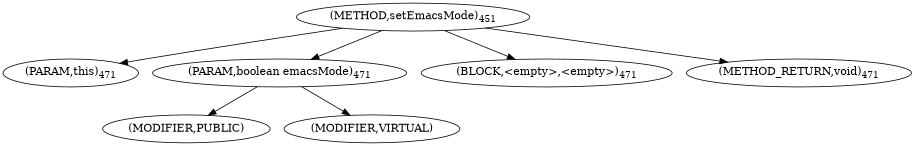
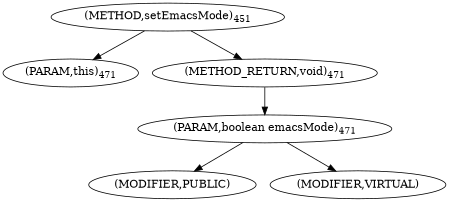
(350, 44) -> (265, 97)
(547, 73) -> none
